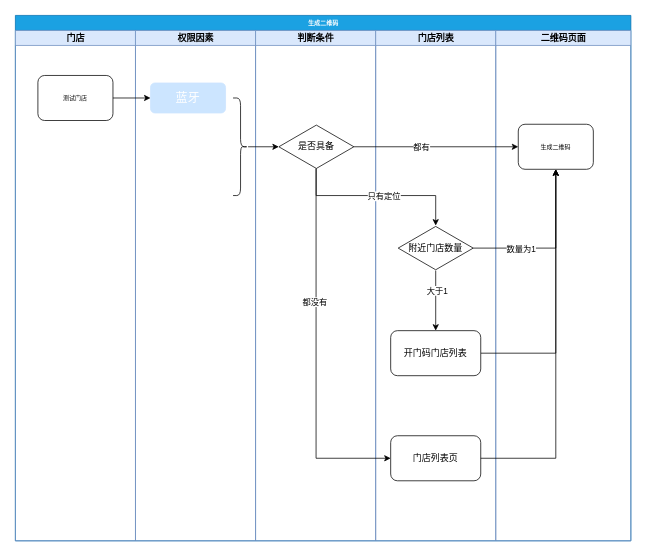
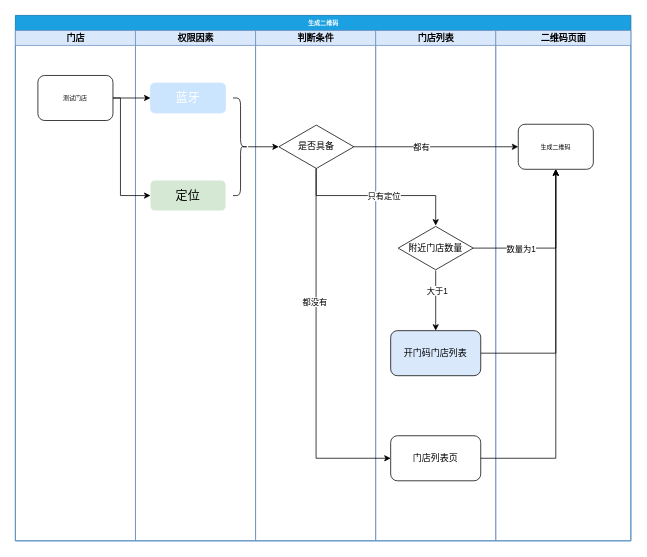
none -> (120, 159)
none -> (188, 195)
(435, 353) -> (435, 353)
